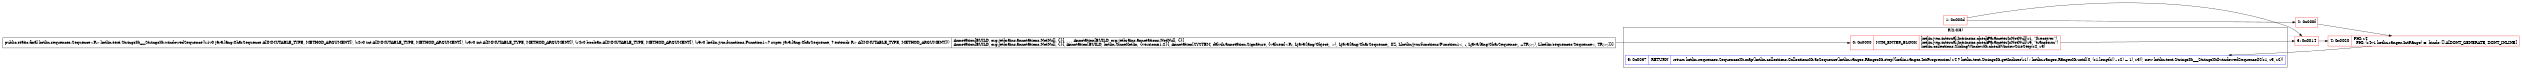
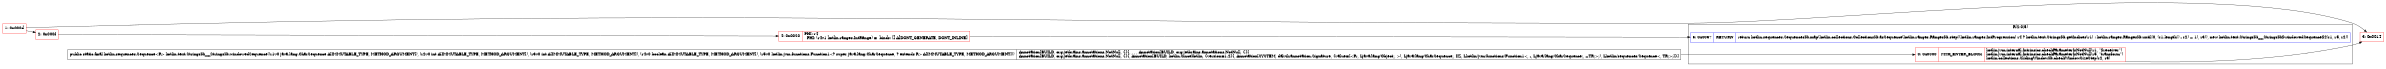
(2322, 41) -> none
